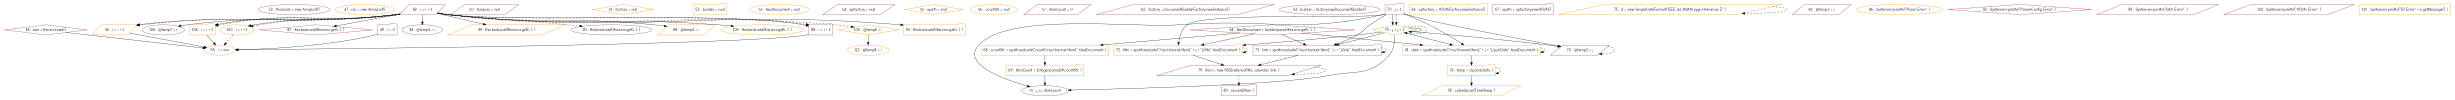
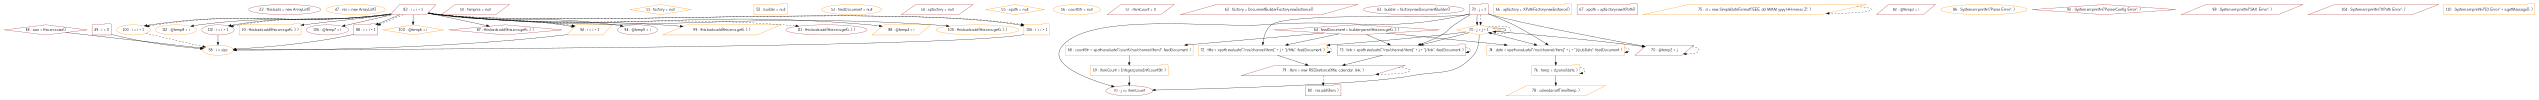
(644, 21) -> (413, 18)
none -> (218, 30)
(868, 39) -> (252, 20)
